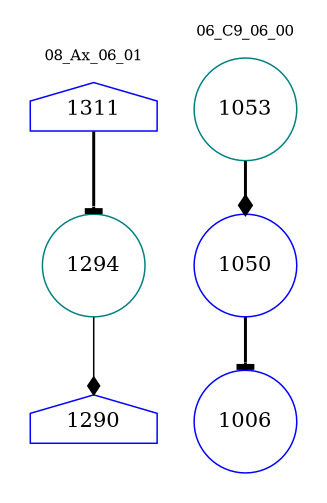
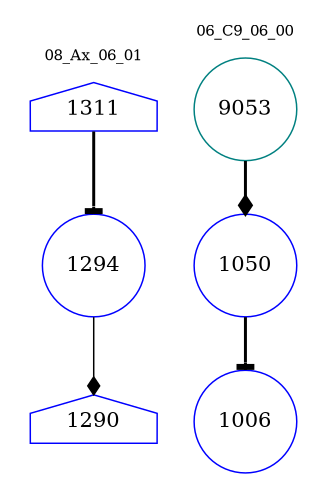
(245, 109) -> (245, 109)
(94, 266) -> (94, 266)
